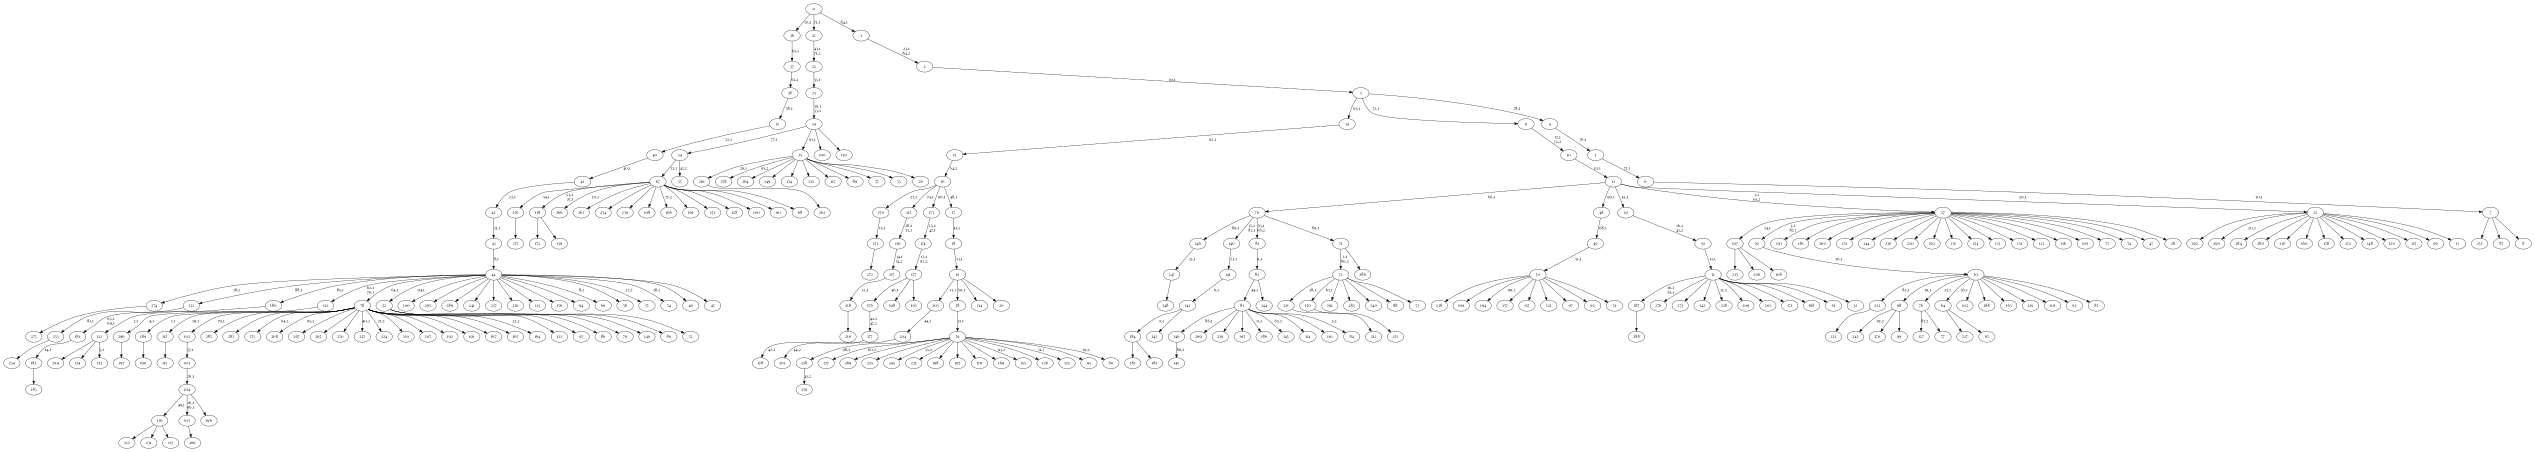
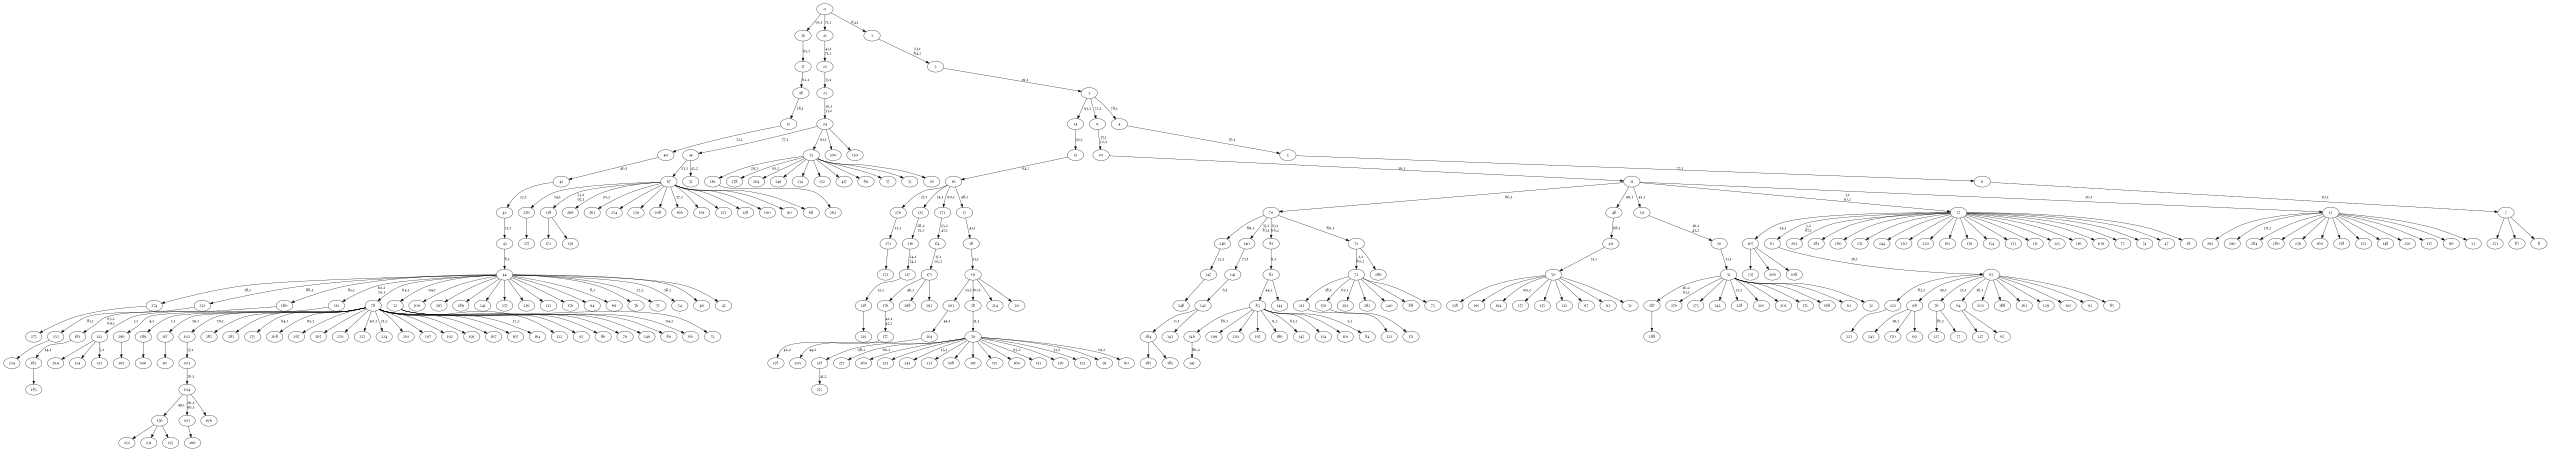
(833, 182) -> (844, 182)
none -> (691, 337)
